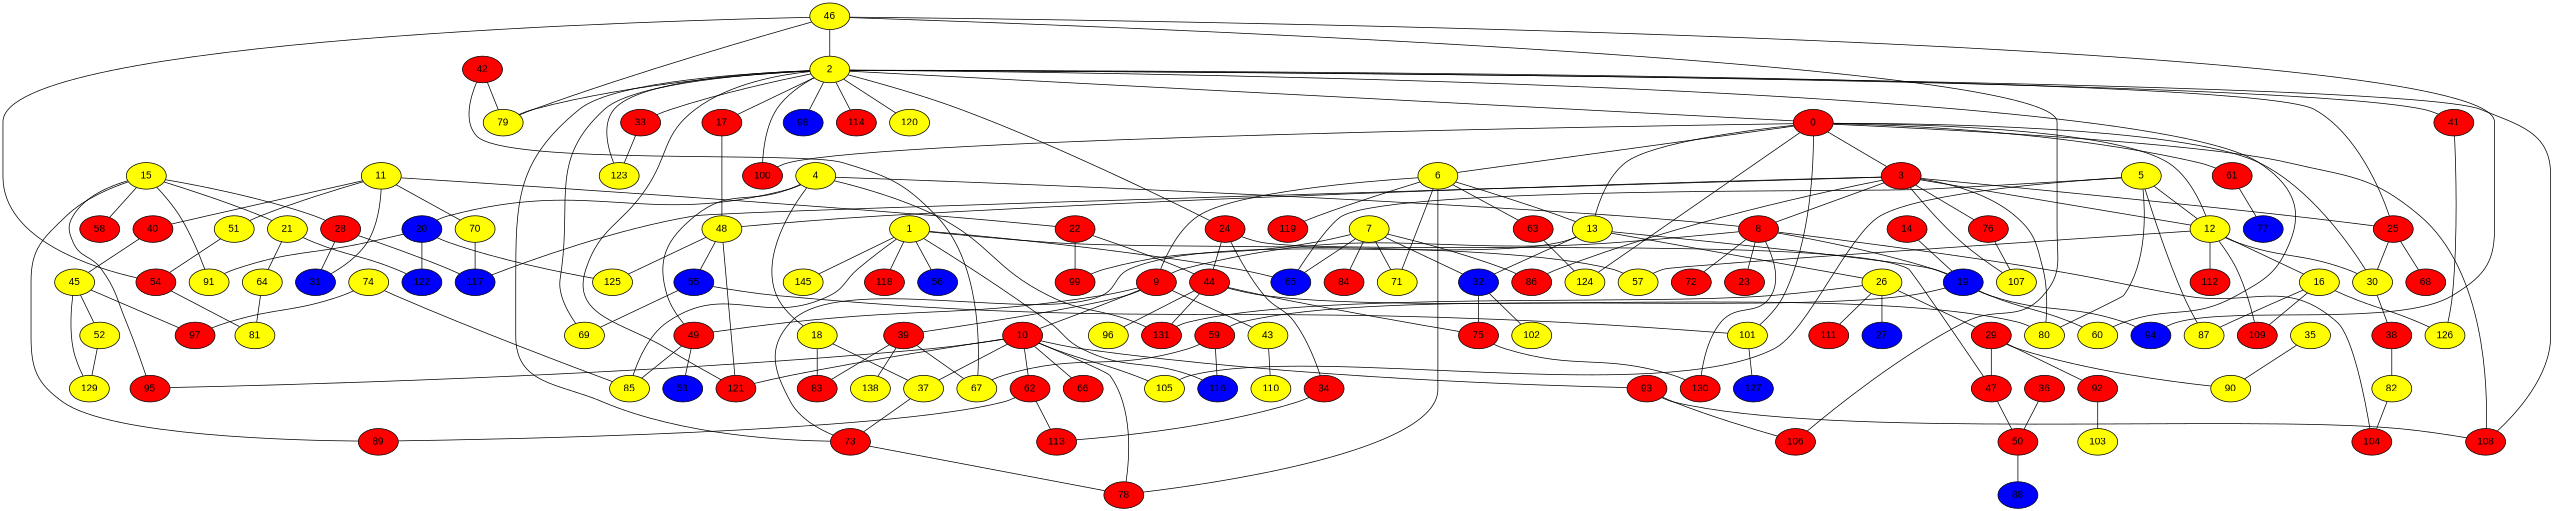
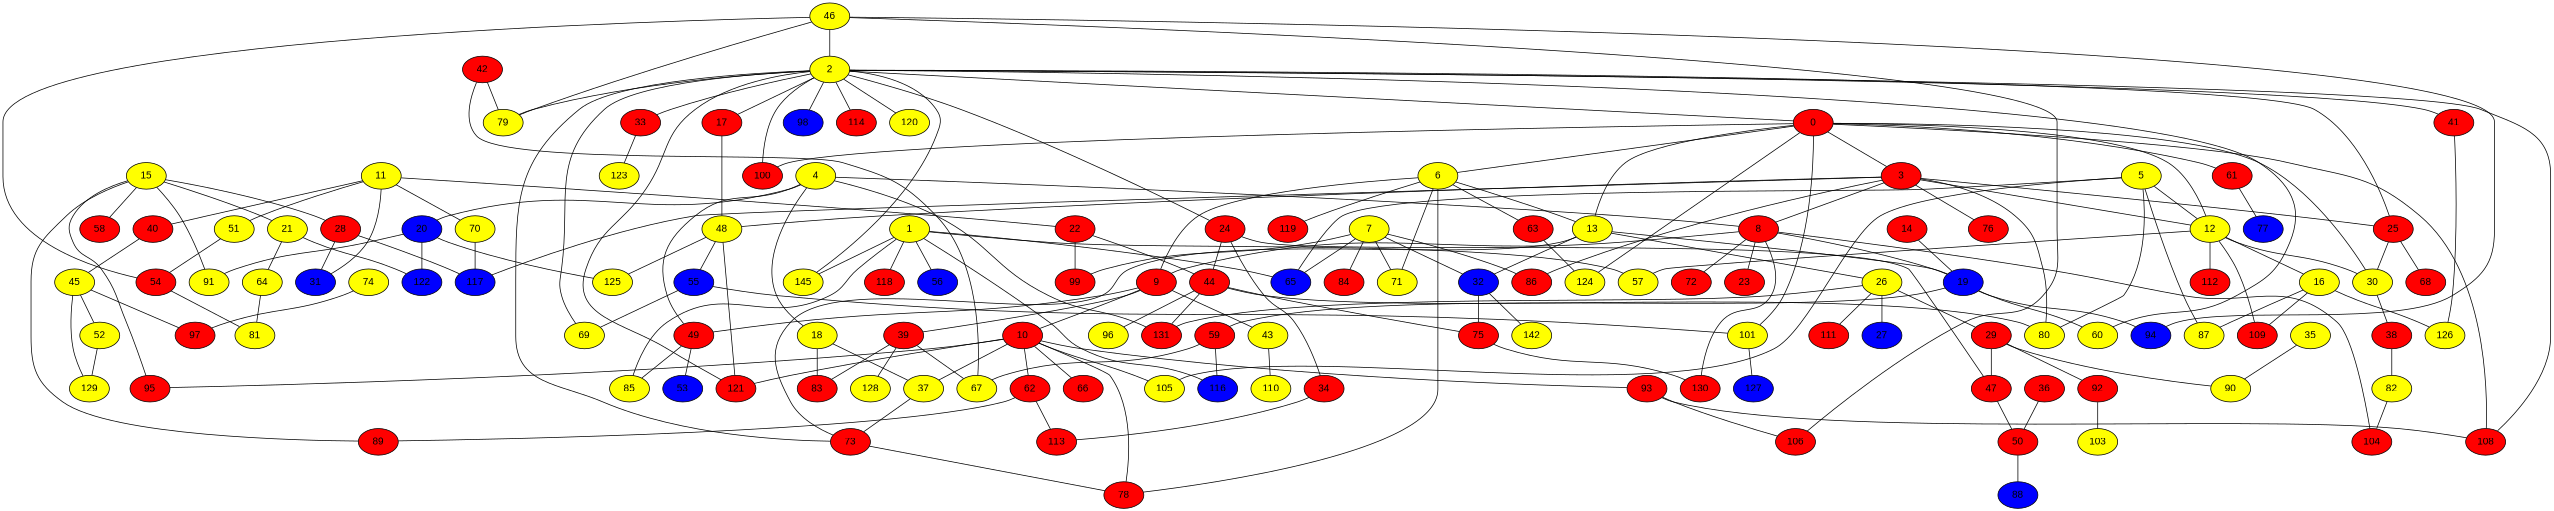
(681, 83) -> (923, 162)
(2016, 282) -> none
(1532, 335) -> (1532, 335)
(498, 338) -> none
(870, 389) -> (870, 389)
